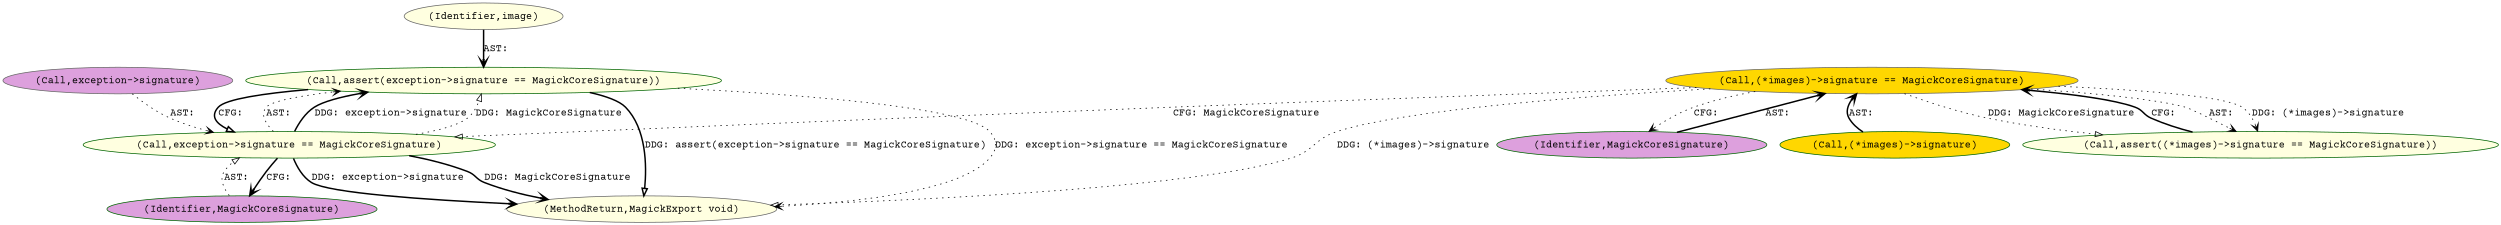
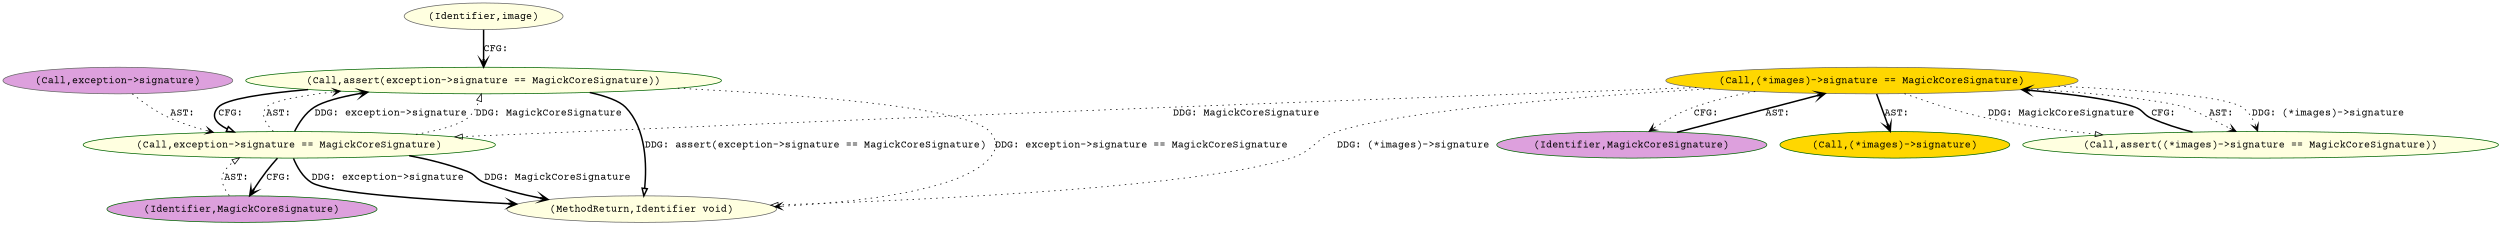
(499, 48) -> (499, 48)
(1247, 113) -> (1247, 113)
(1849, 118) -> (1882, 109)
(642, 209) -> (642, 209)
